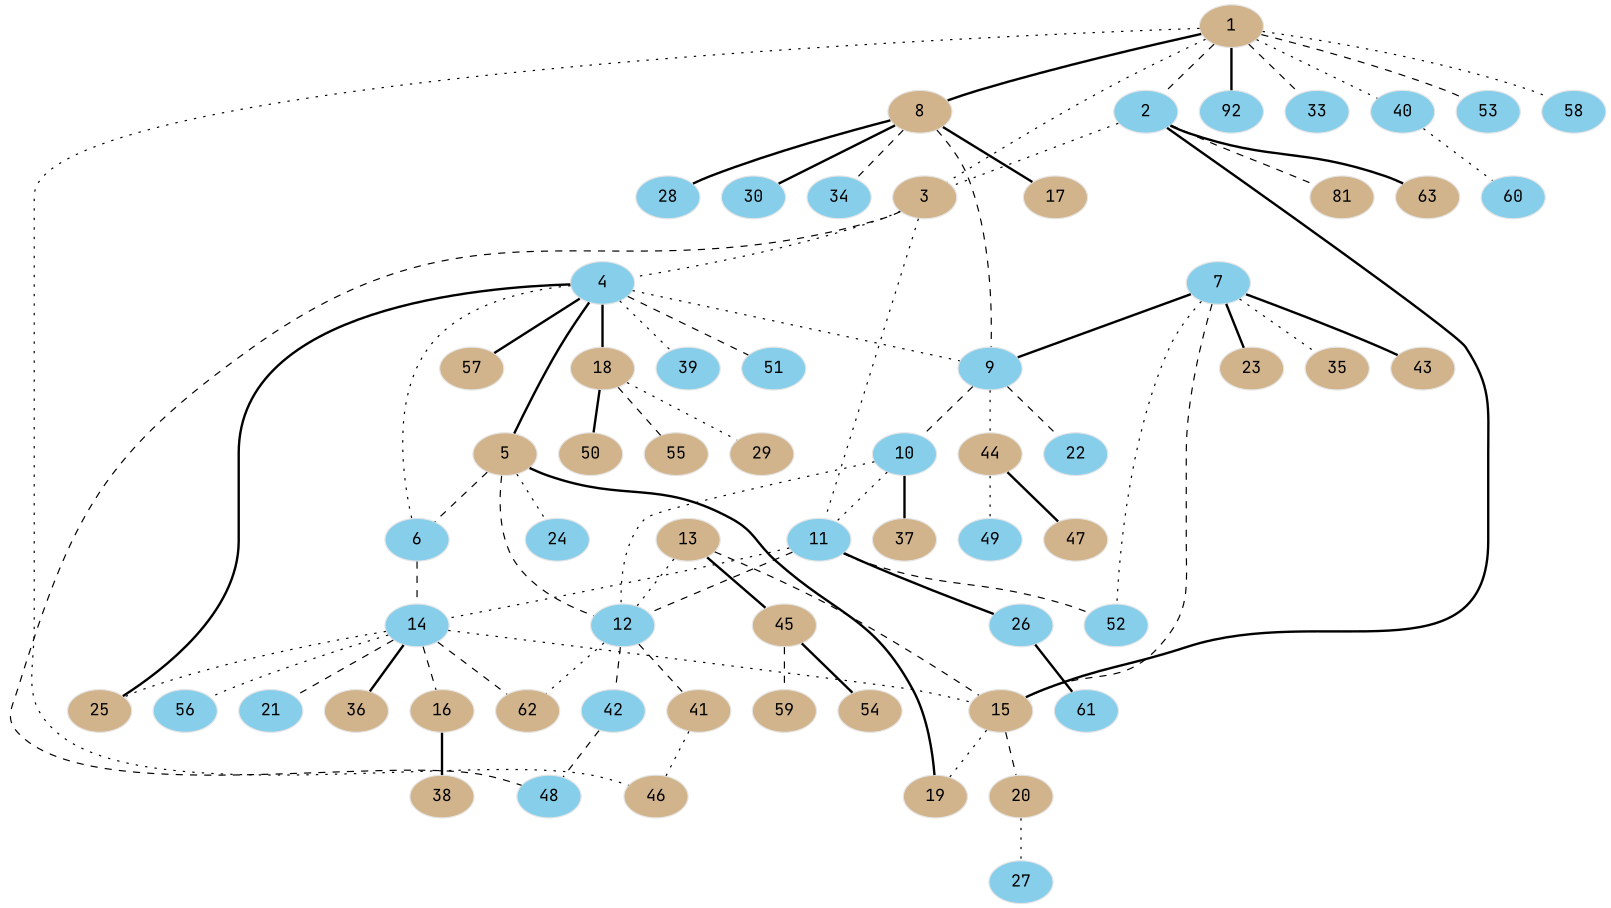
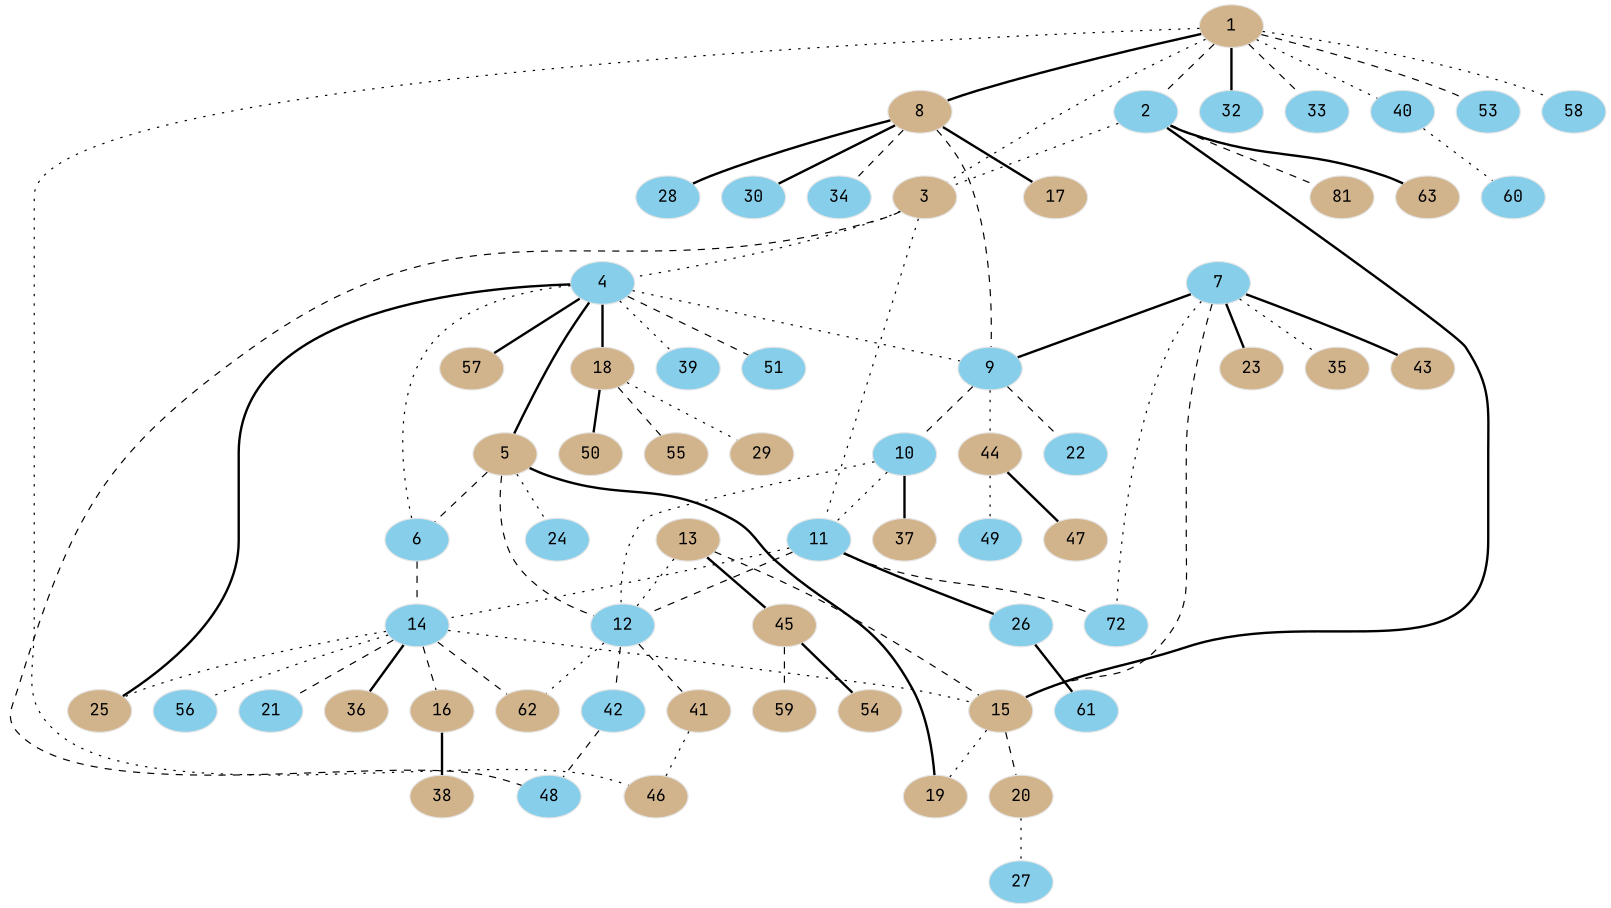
(1231, 112) -> (1231, 112)
(1116, 625) -> (1116, 625)
